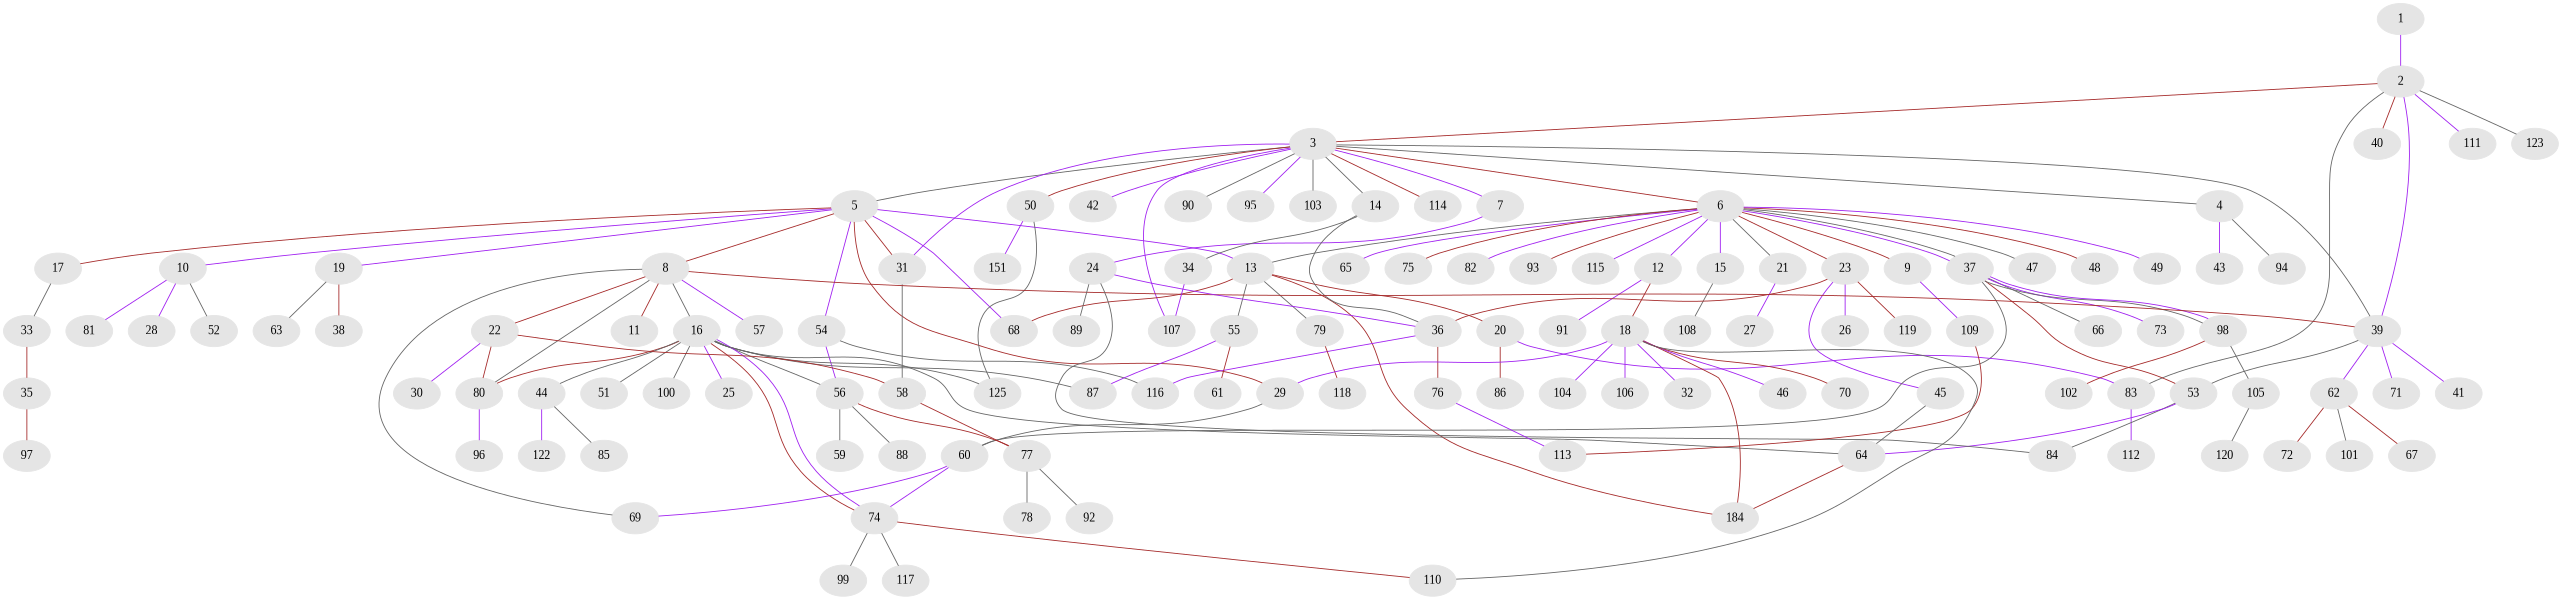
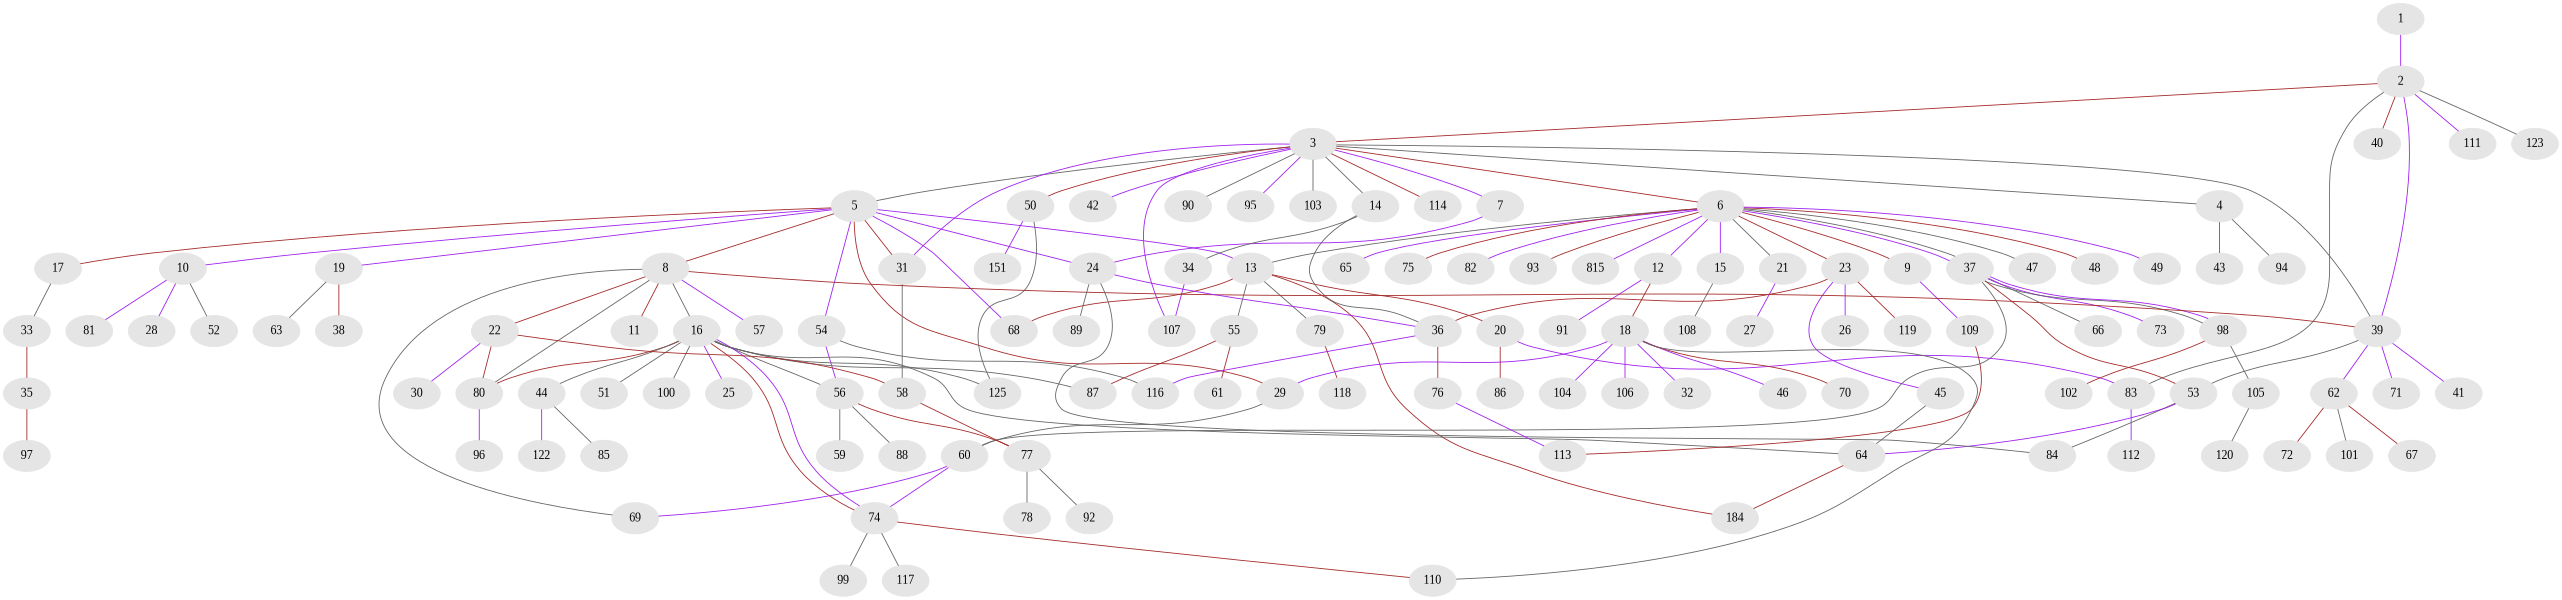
none -> (974, 237)
(1596, 269) -> (1596, 269)
(1174, 358) -> (1174, 358)
(1729, 398) -> none
